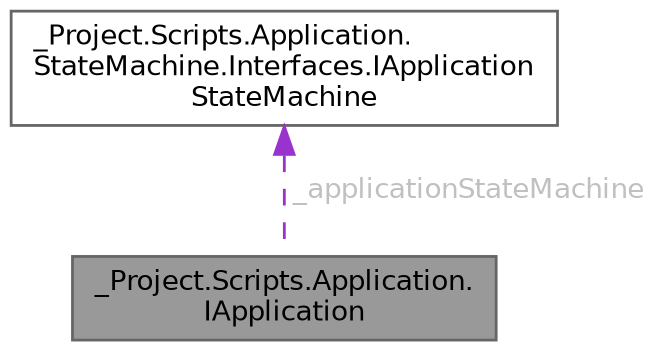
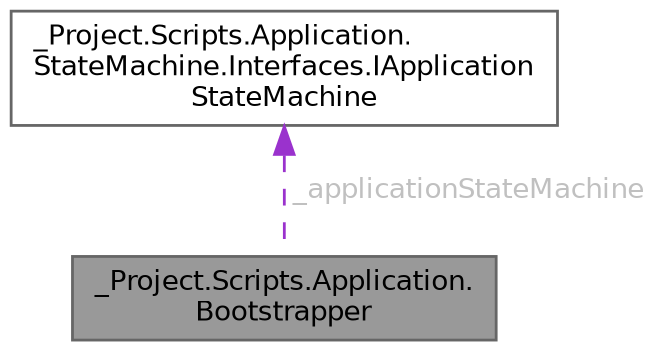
(284, 298) -> (284, 298)
